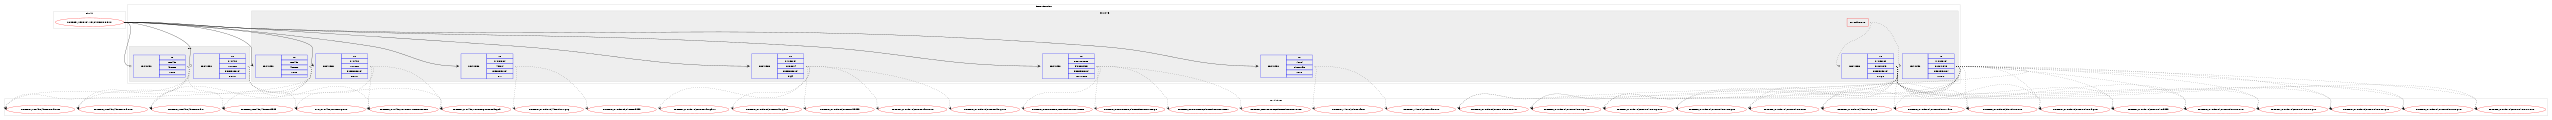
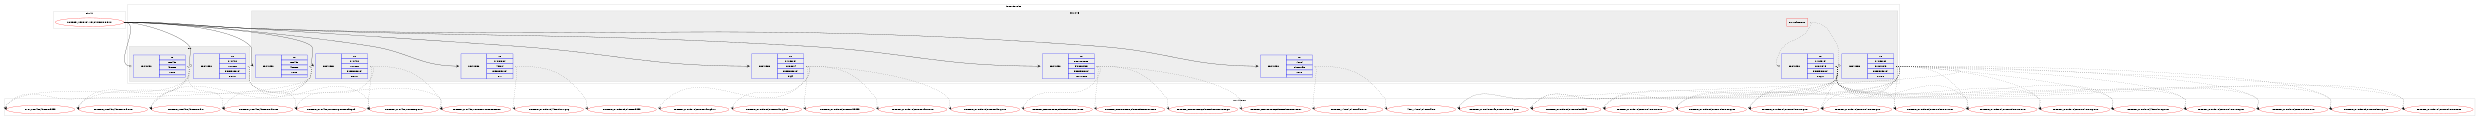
(259, 109) -> (41, 109)
(331, 109) -> (404, 109)
(1058, 109) -> (1131, 109)
(1349, 109) -> (1421, 109)
(1639, 109) -> (2148, 109)
(1857, 109) -> (2366, 109)
(1930, 109) -> none
(2003, 109) -> (2439, 109)
(2076, 109) -> (1494, 109)
